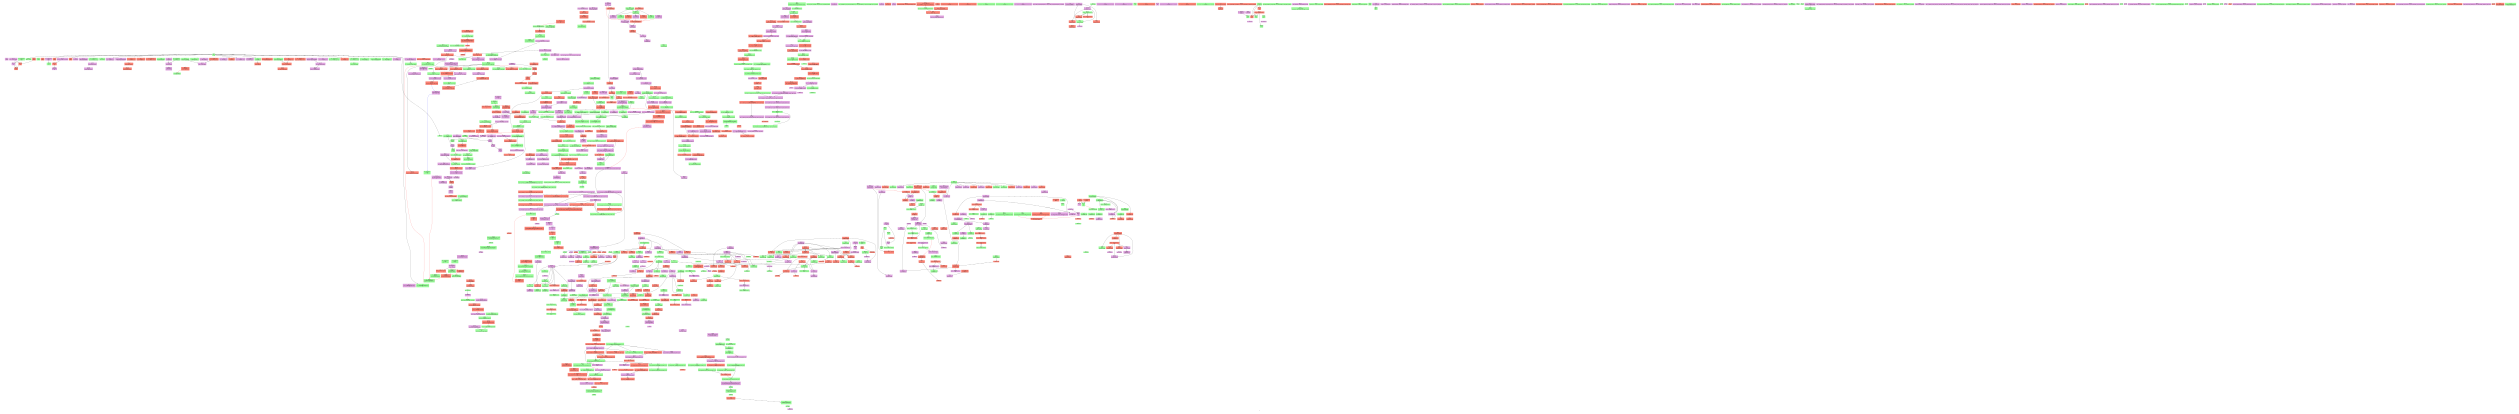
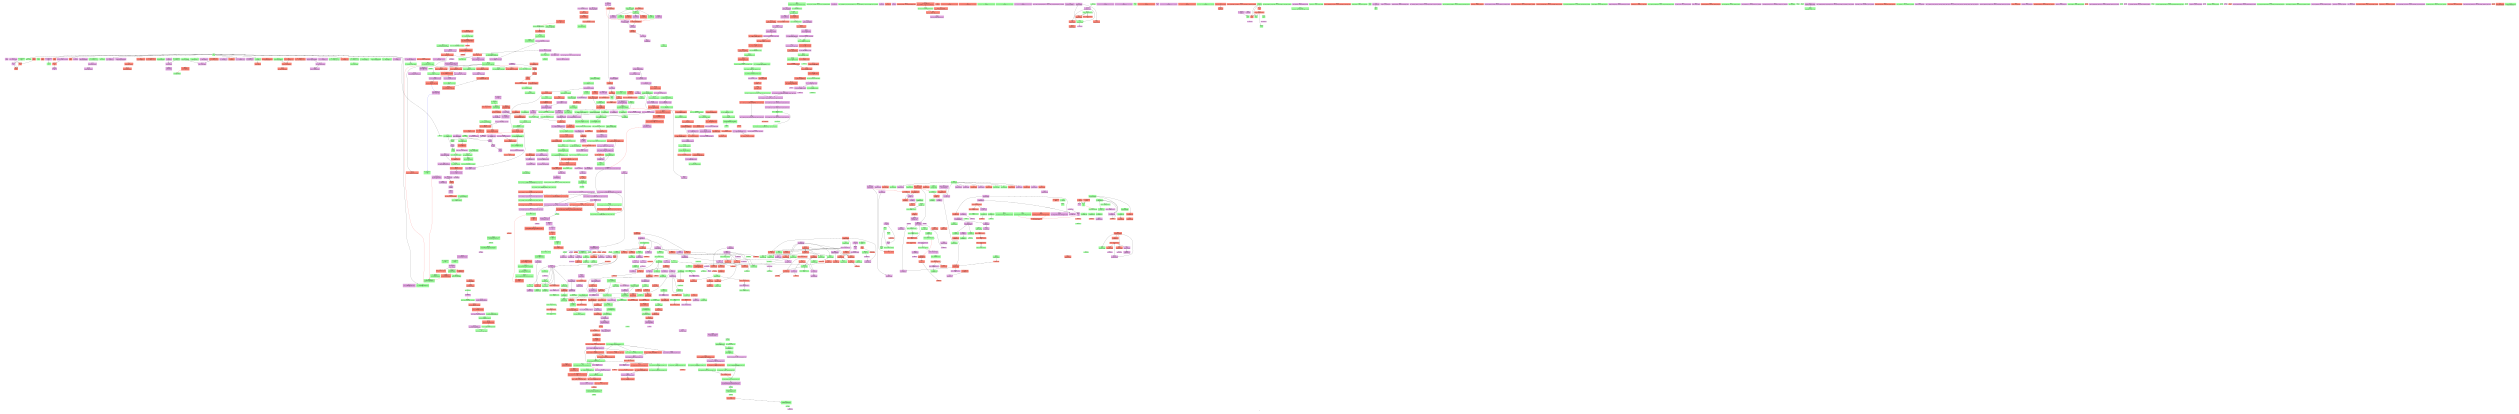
(131, 59) -> none
